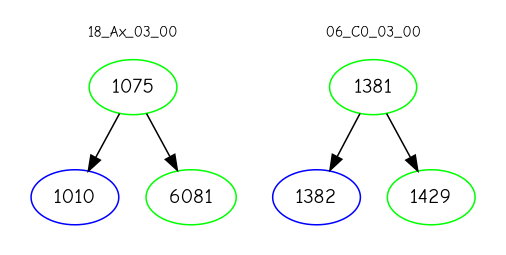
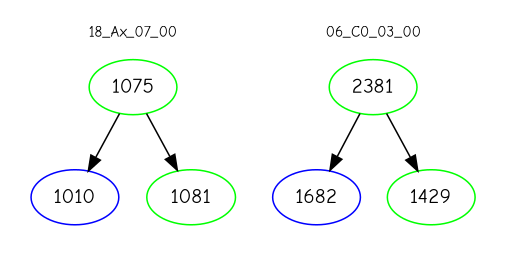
(133, 33) -> (133, 33)
(373, 87) -> (373, 87)
(191, 197) -> (191, 197)
(317, 197) -> (317, 197)
